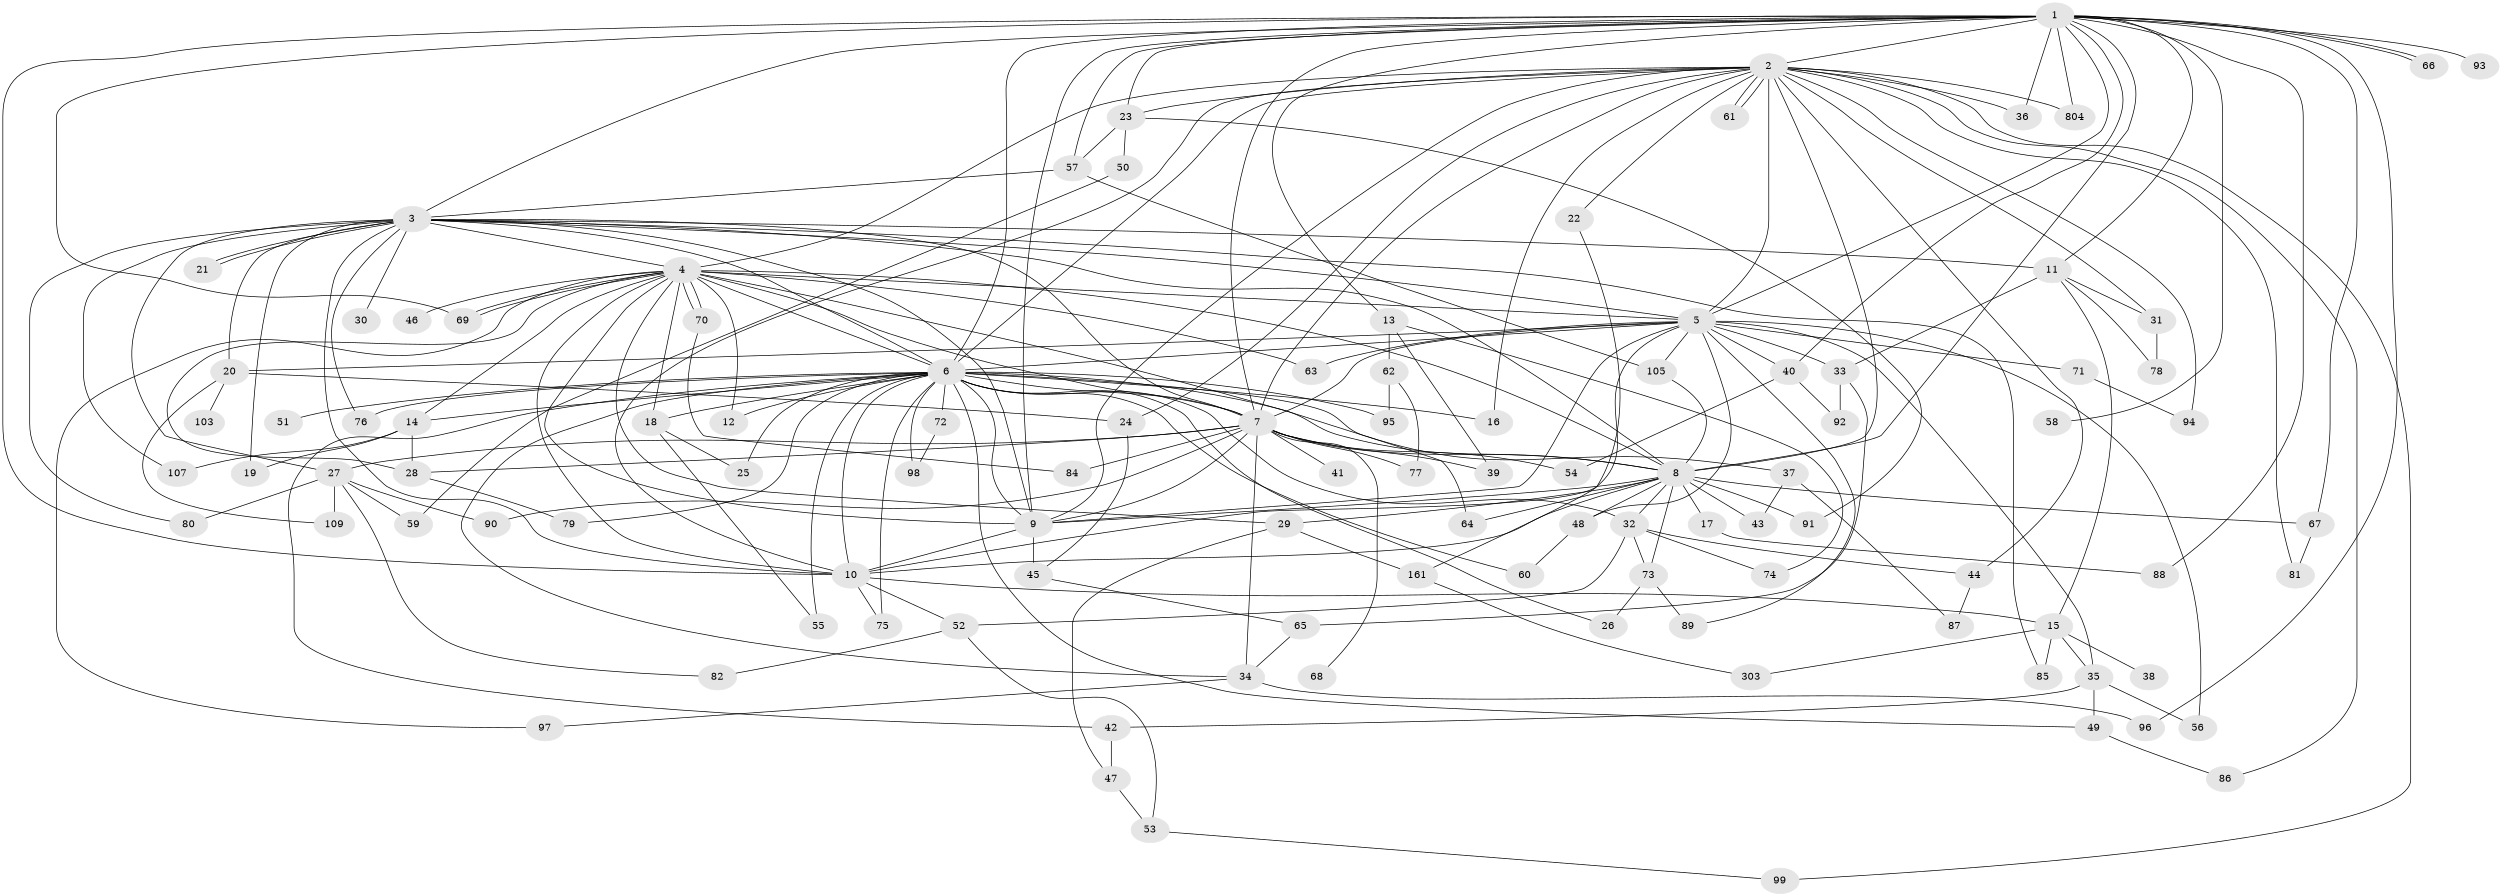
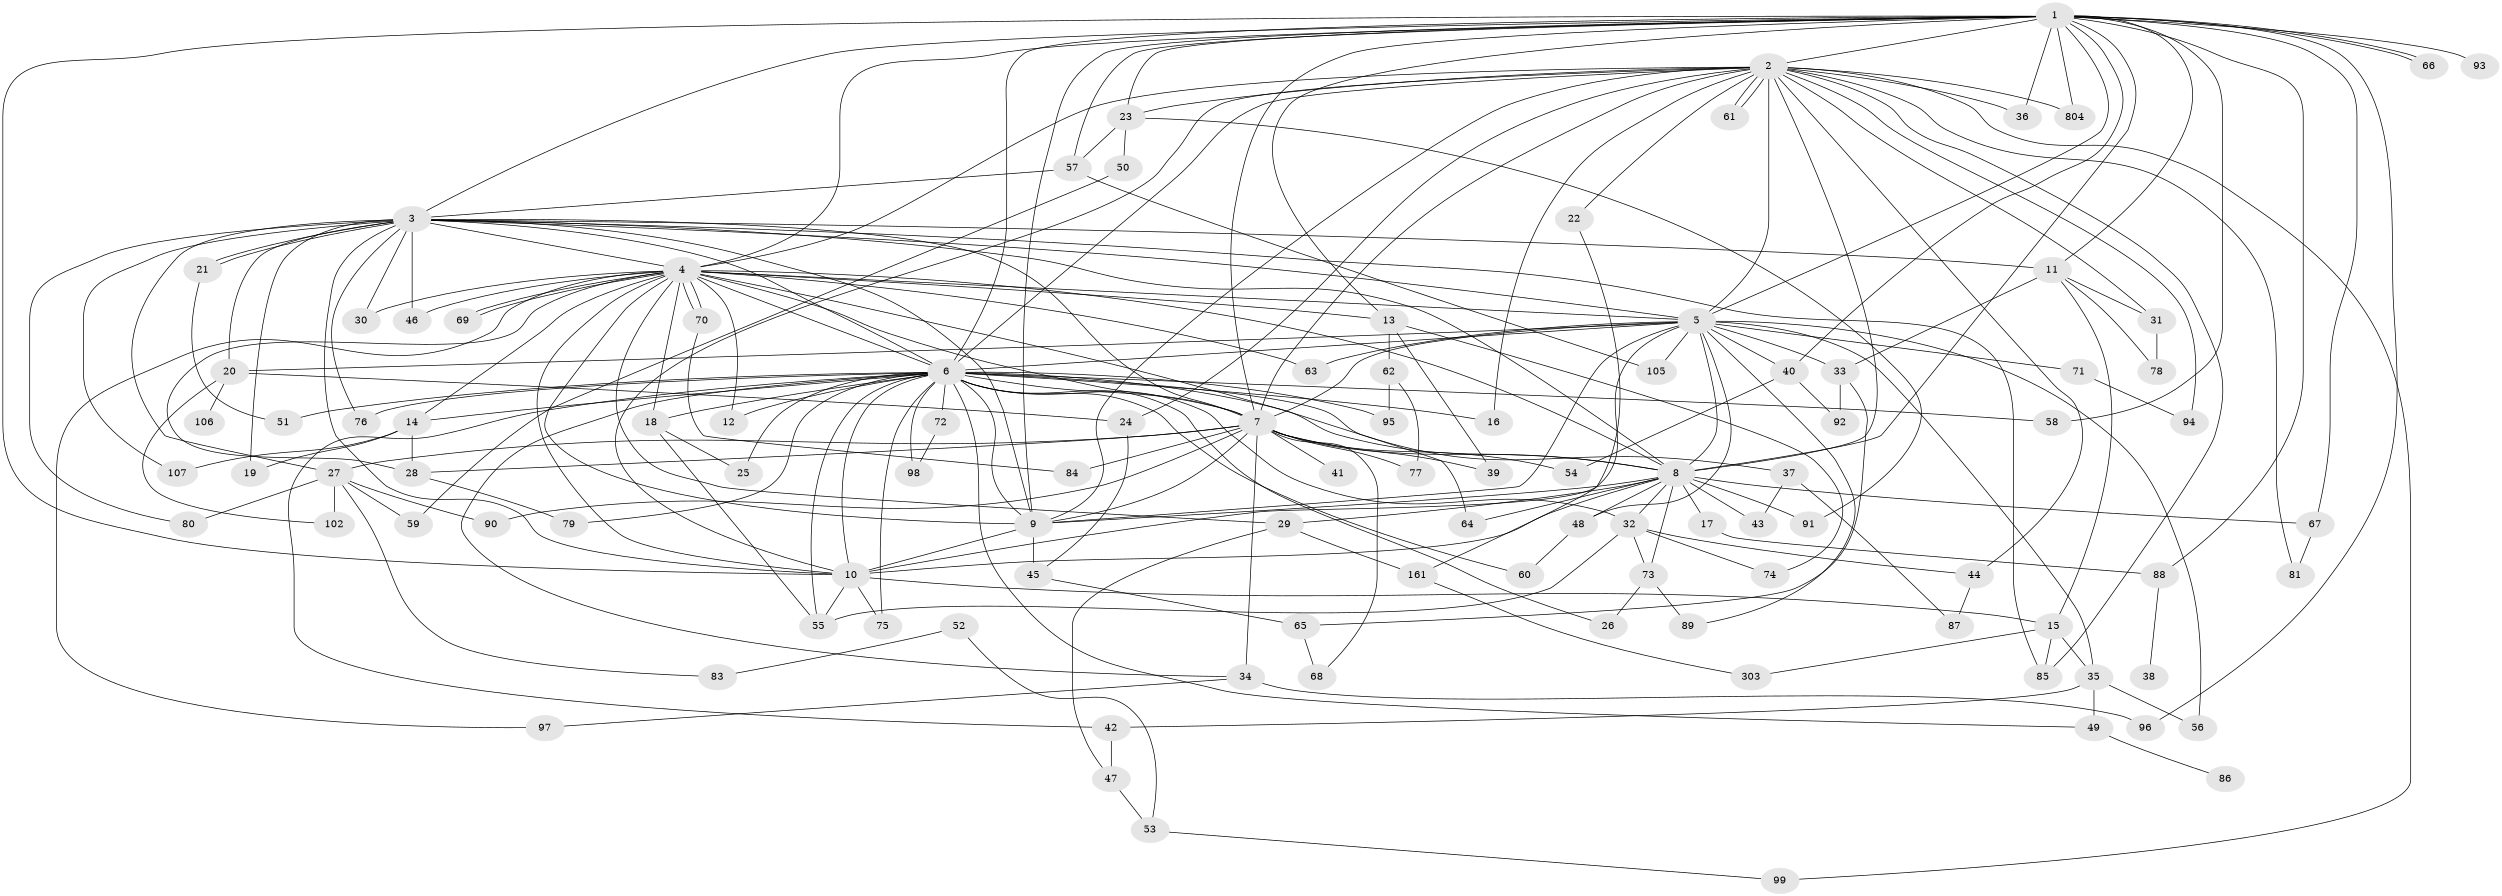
(777, 33) -> (1012, 52)
(2285, 258) -> (2179, 280)
none -> (412, 270)
none -> (518, 282)
none -> (1153, 299)
none -> (199, 374)
none -> (1473, 393)
(1706, 422) -> (1715, 396)
(204, 423) -> (204, 423)
(334, 525) -> (334, 525)
(905, 601) -> (835, 601)
(1315, 610) -> (1256, 612)
(1273, 652) -> (1309, 652)
(2101, 652) -> (2154, 626)
(718, 677) -> (718, 677)
